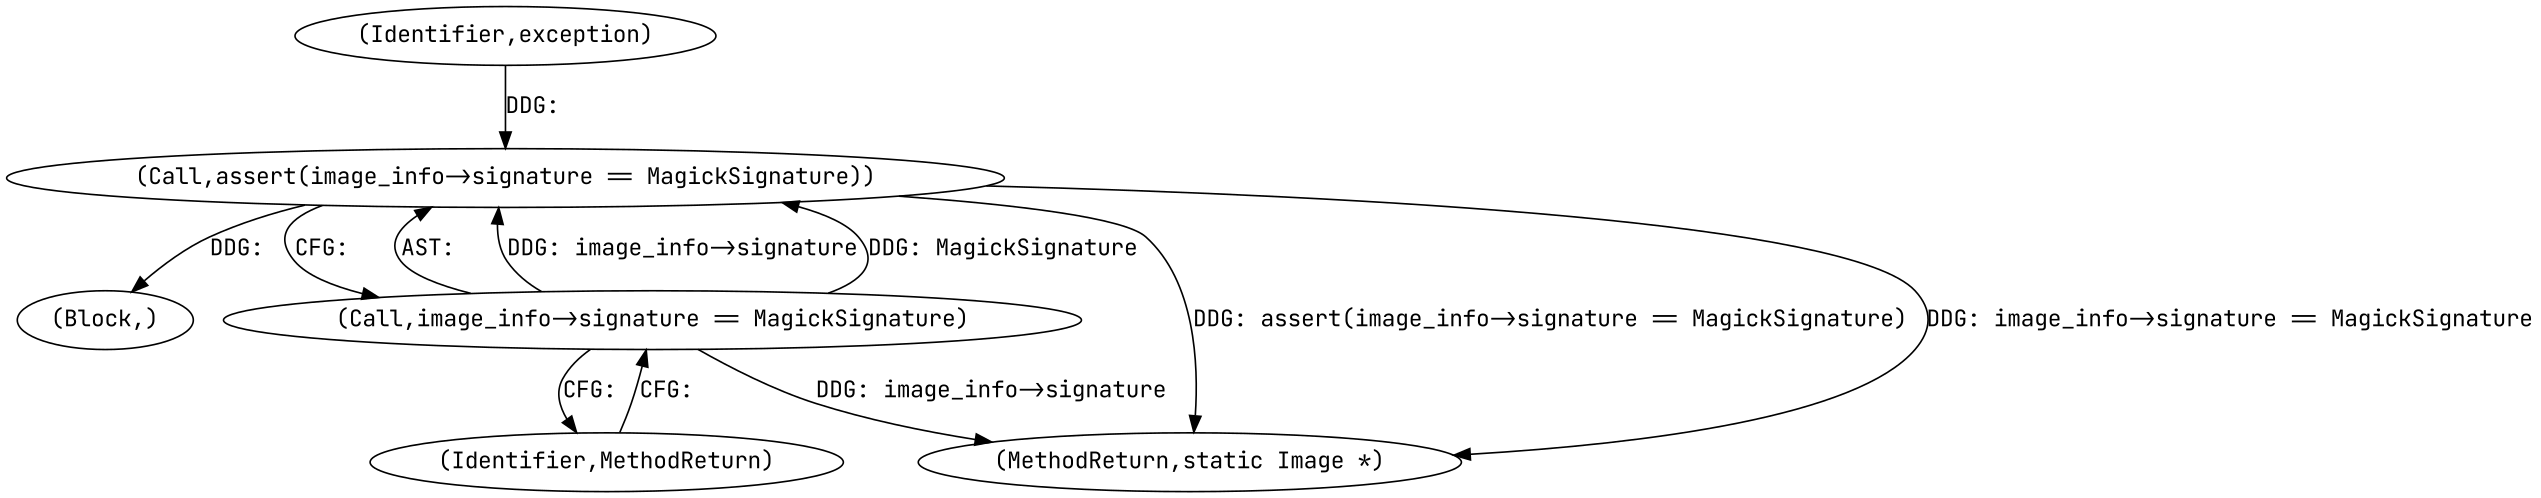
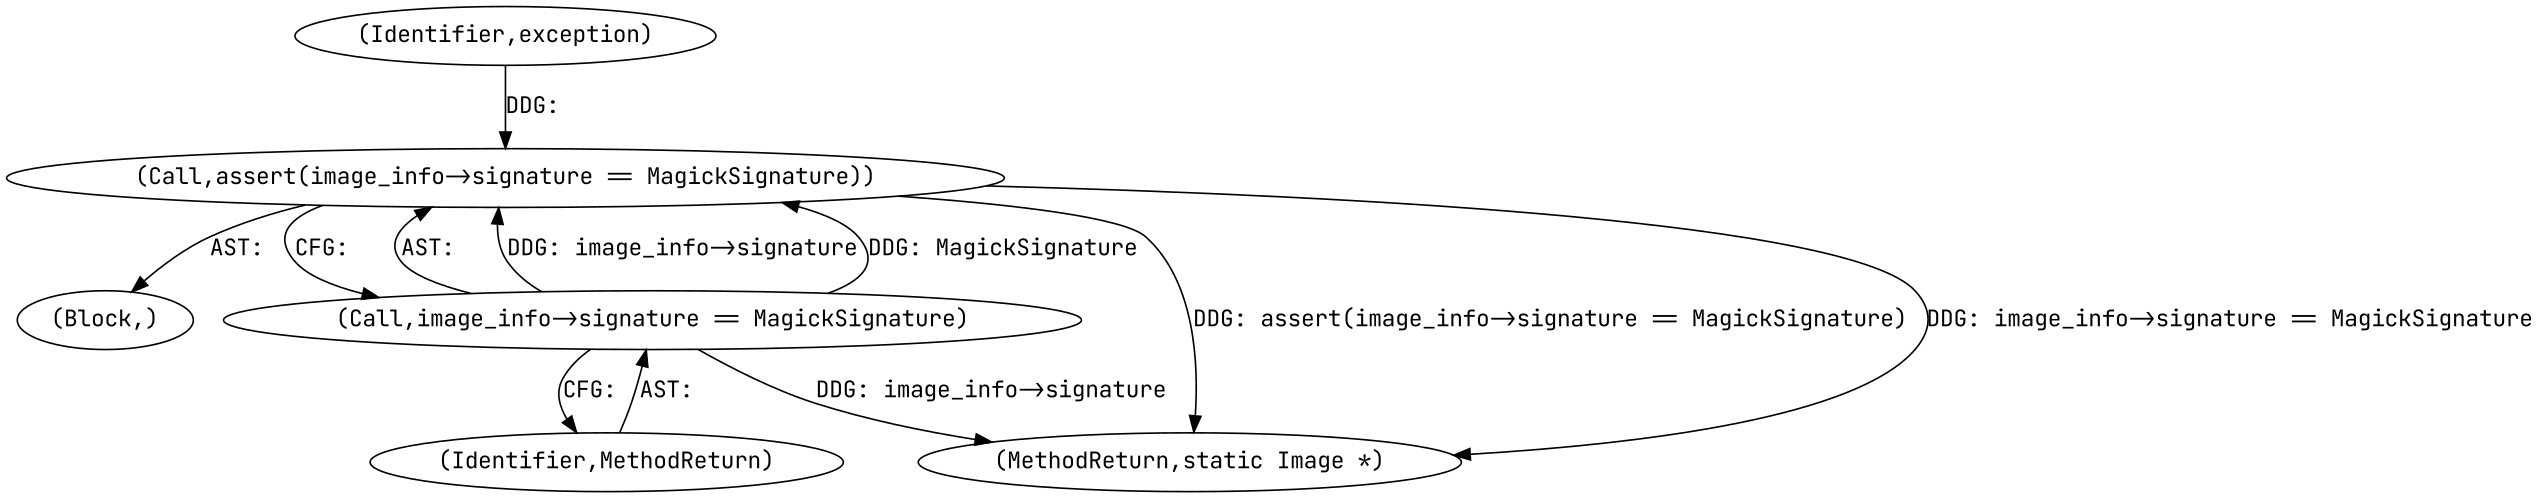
(244, 249) -> (244, 249)
(674, 391) -> (674, 391)
